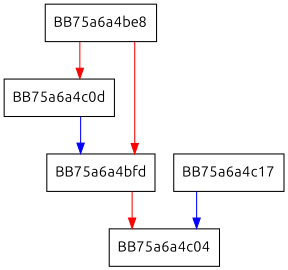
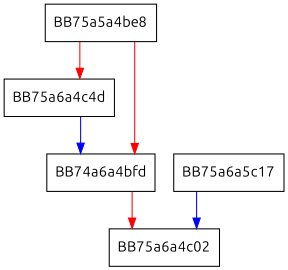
(101, 23) -> (101, 23)
(59, 98) -> (59, 98)
(101, 173) -> (101, 173)
(229, 173) -> (229, 173)
(164, 248) -> (164, 248)
